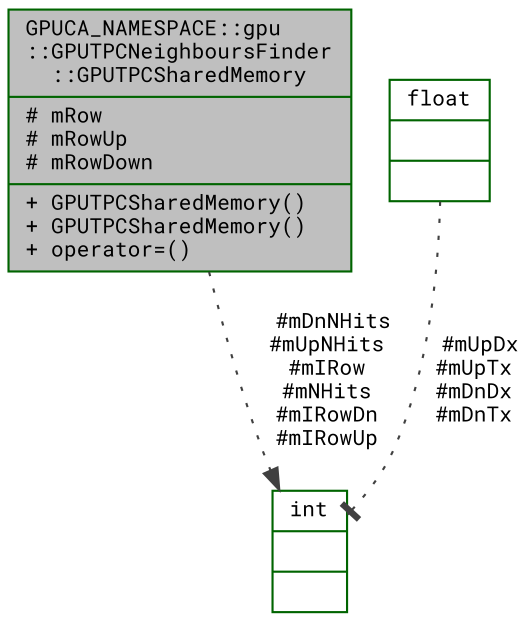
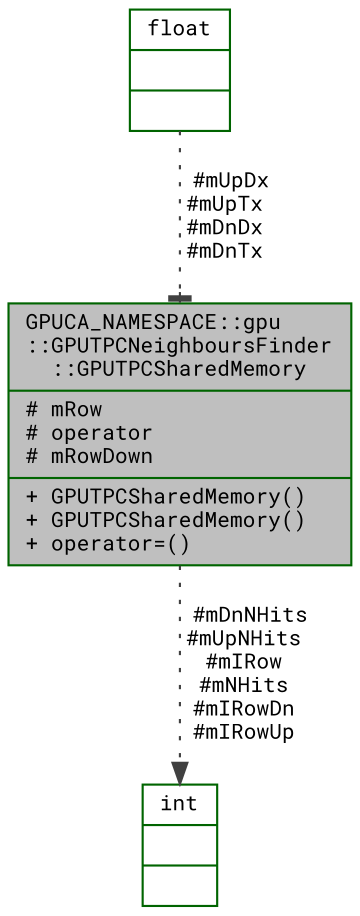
(78, 139) -> (90, 433)
(422, 362) -> (180, 211)
